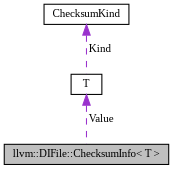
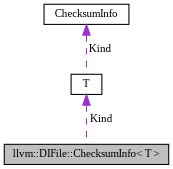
(86, 14) -> (86, 14)
(100, 119) -> (100, 119)
